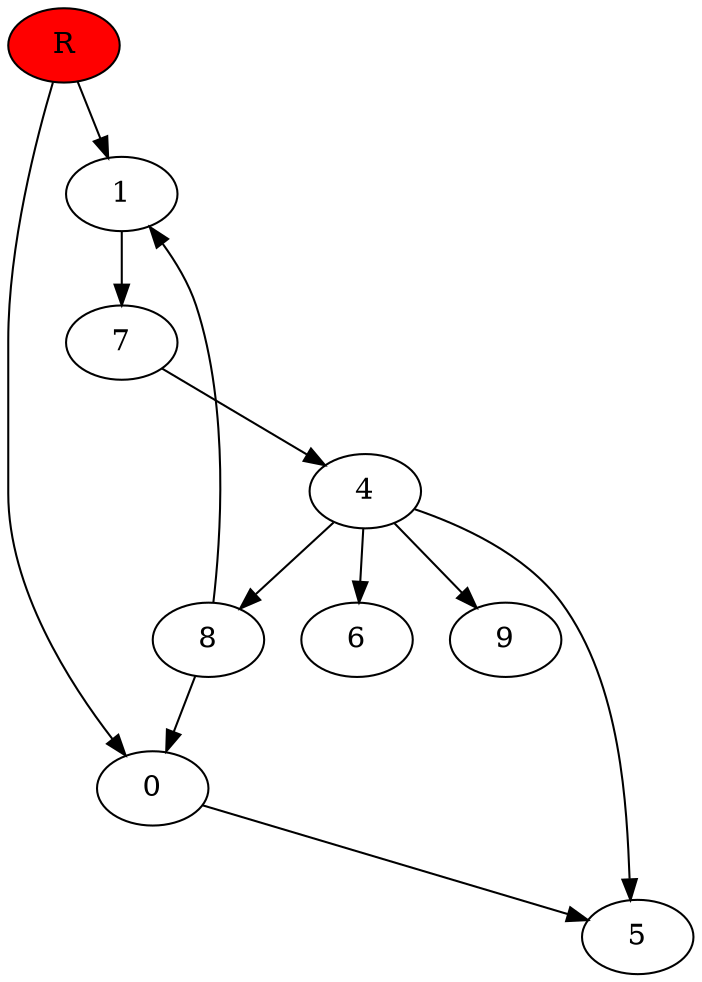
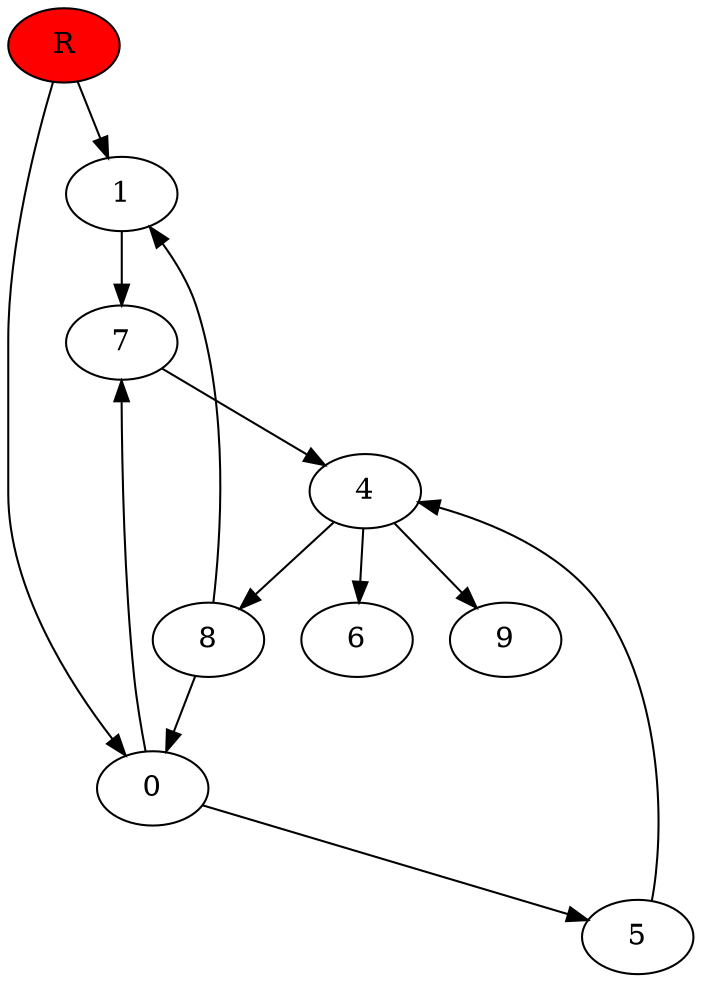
none -> (127, 577)
(589, 652) -> (628, 656)
